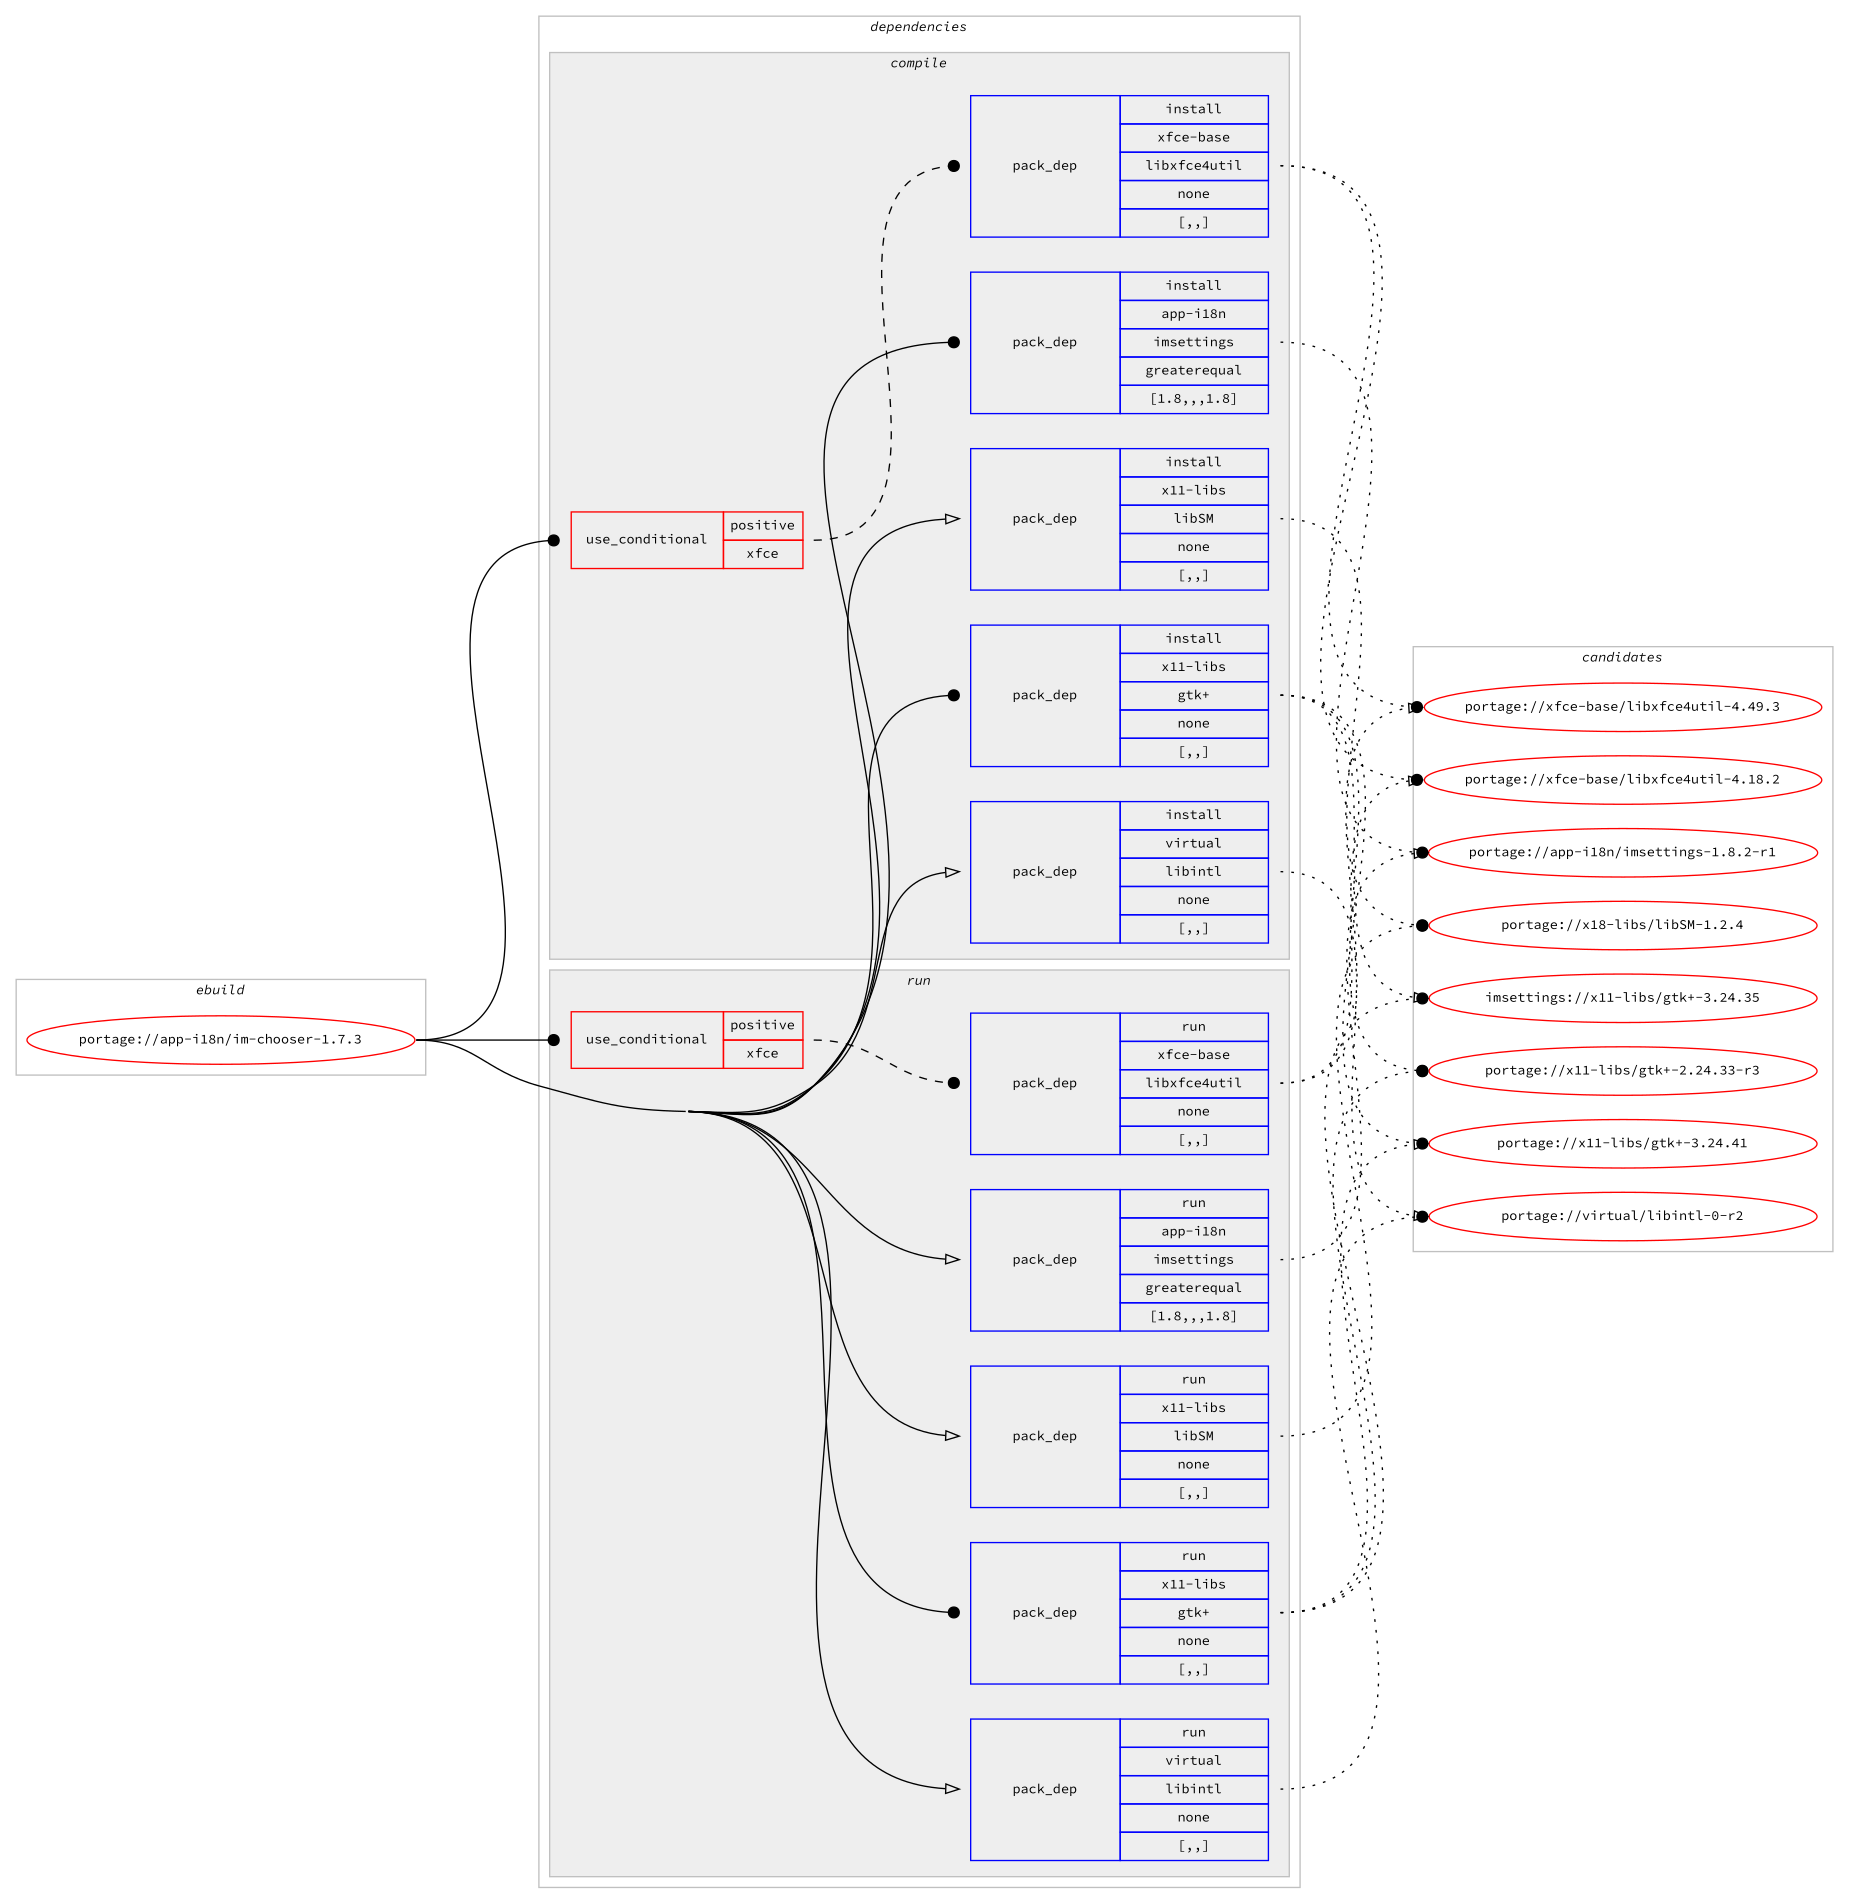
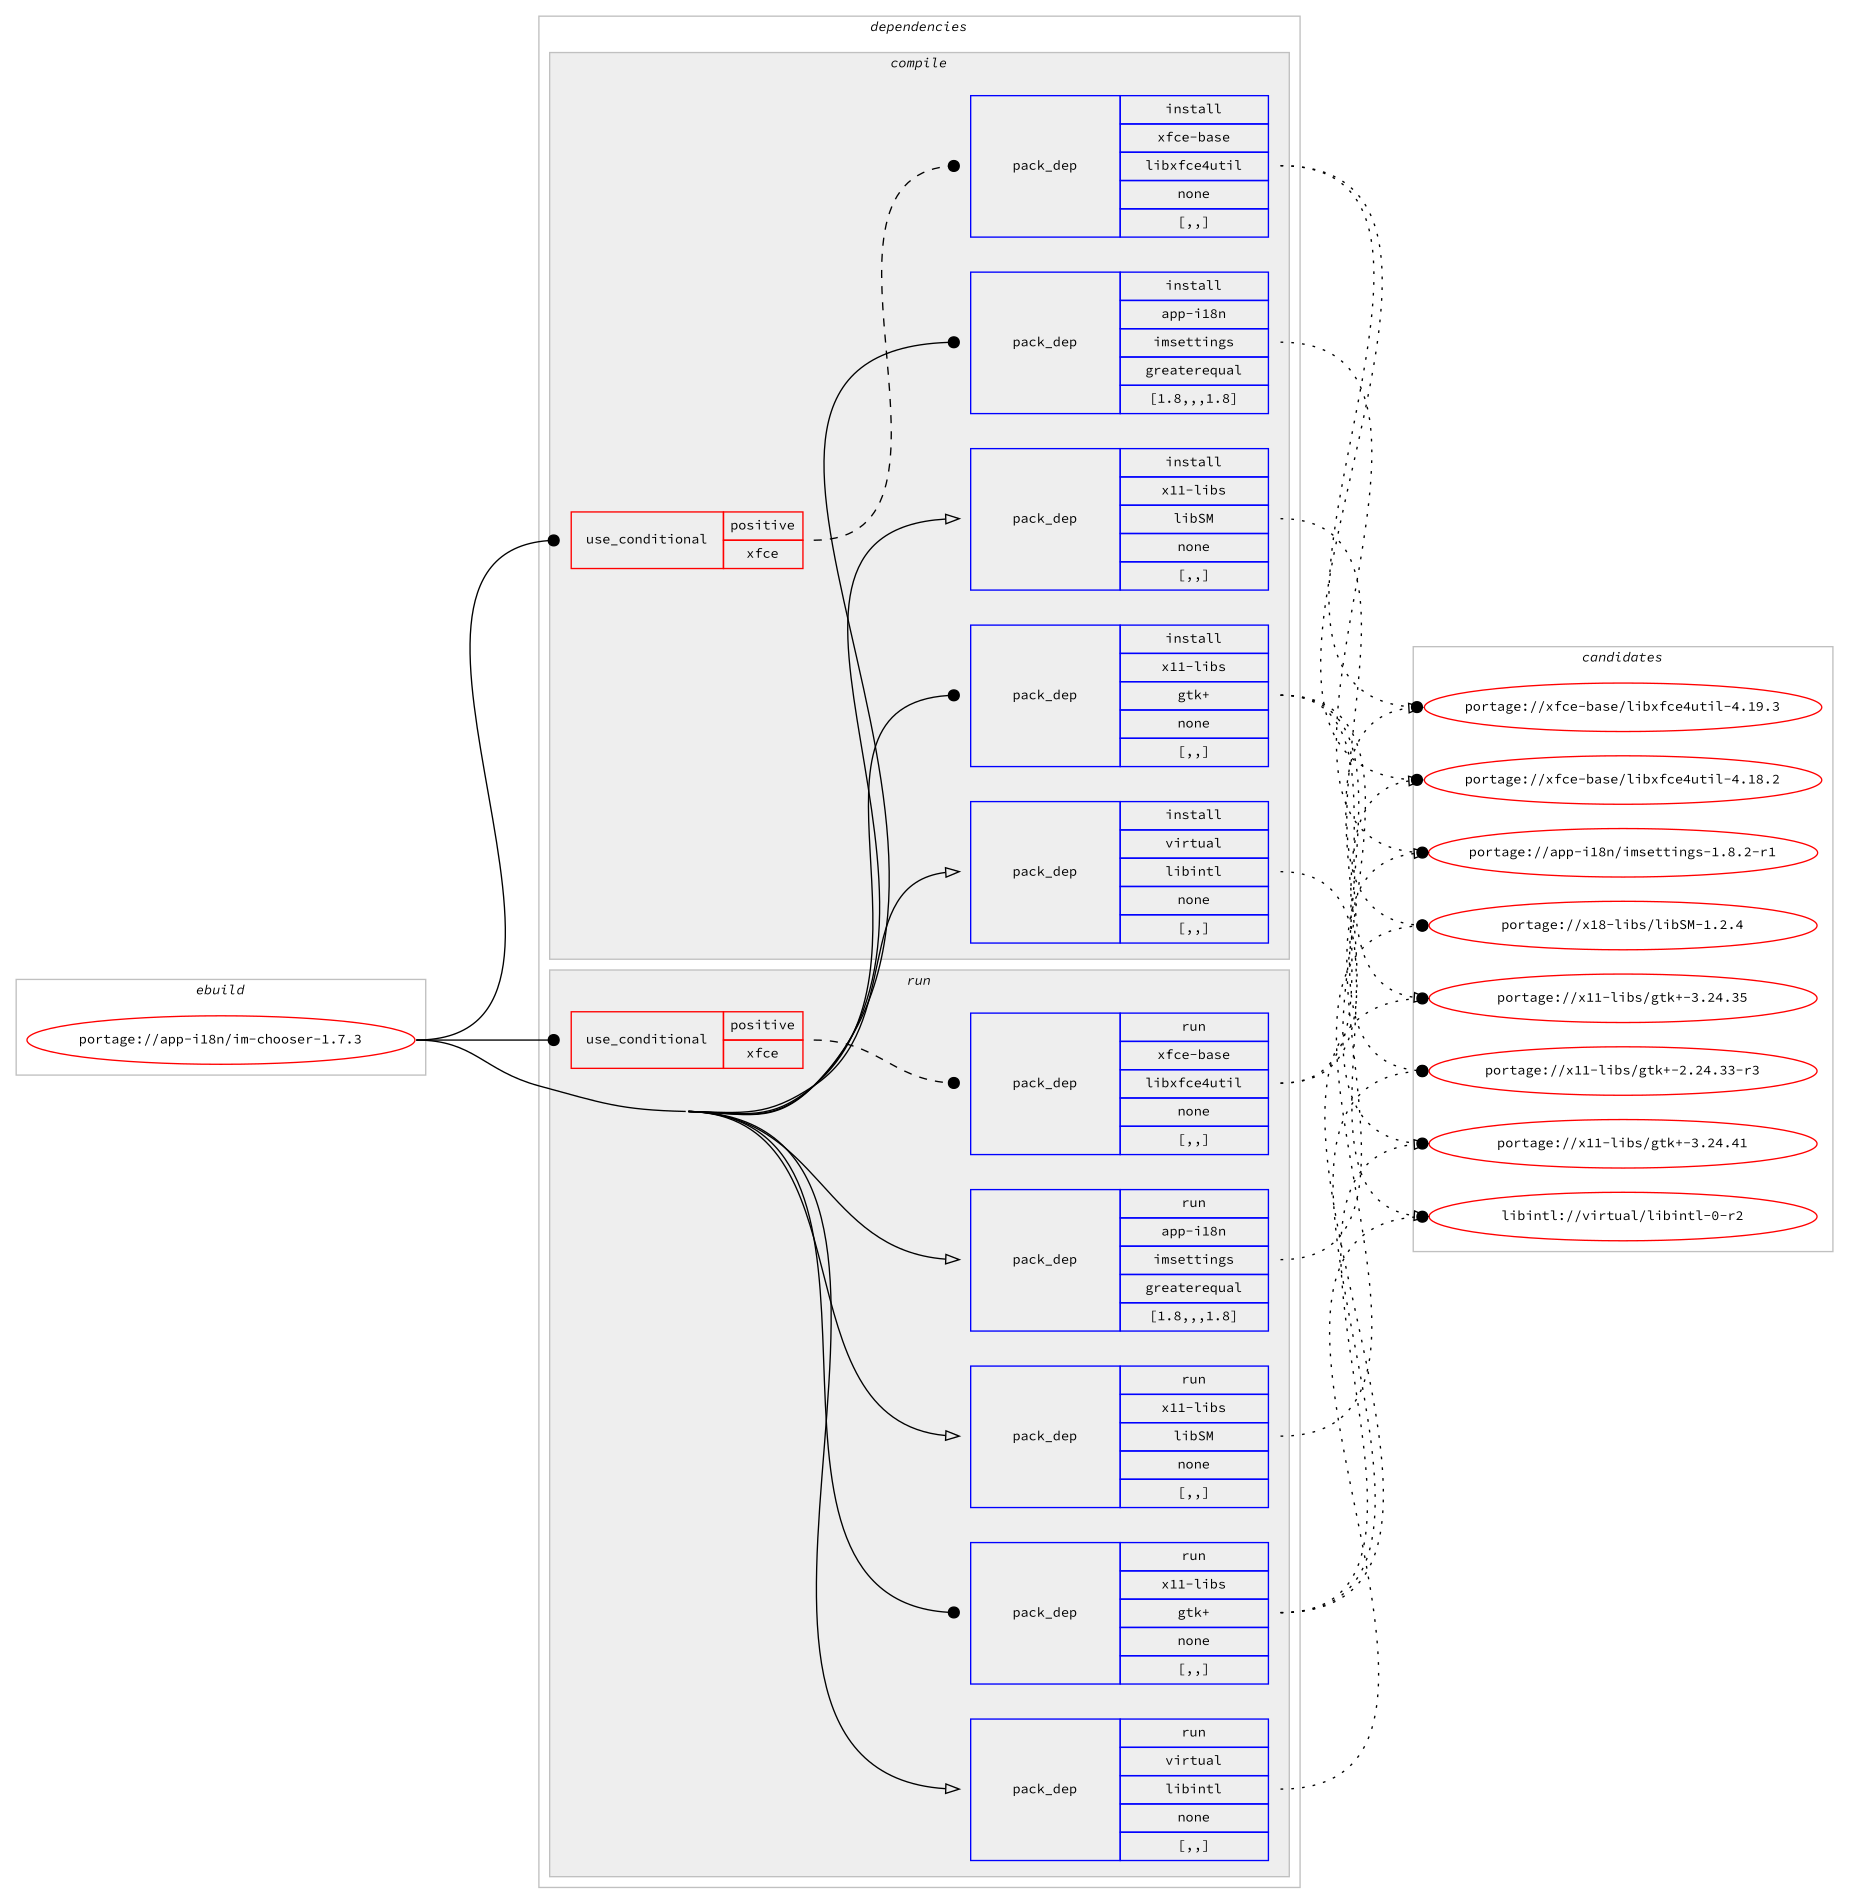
(1623, 707) -> (1623, 707)
(1623, 998) -> (1623, 998)
(1623, 1217) -> (1623, 1217)
